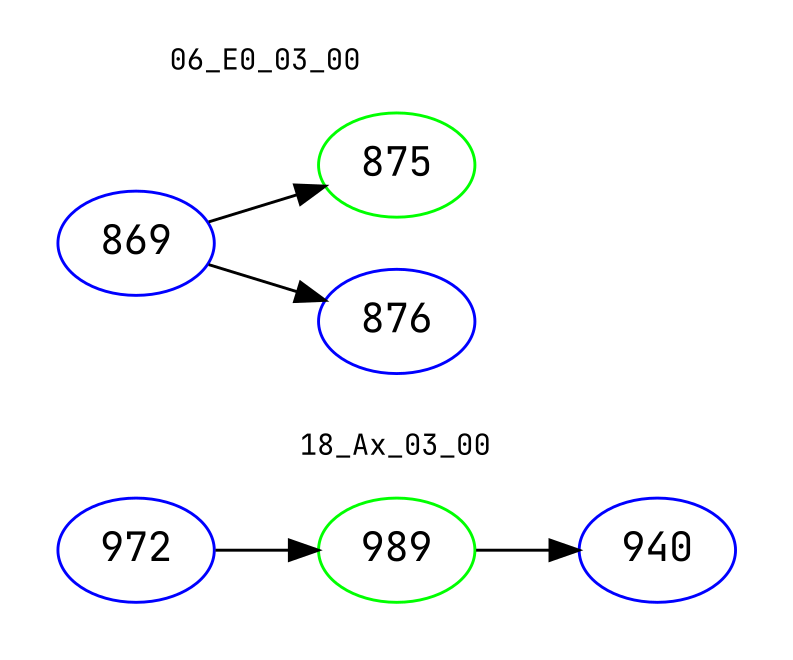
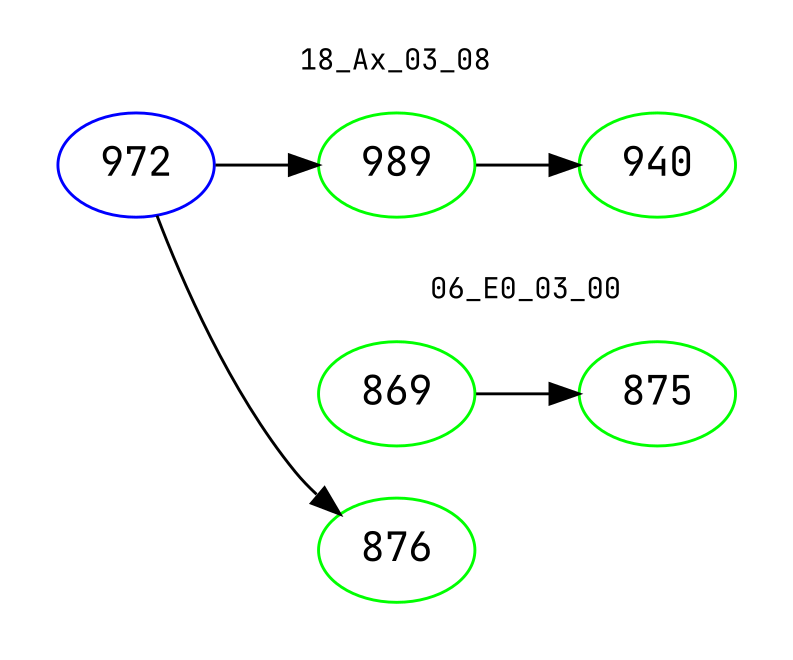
(136, 243) -> (397, 394)
(253, 278) -> (224, 363)
(397, 321) -> (397, 550)
(397, 447) -> (397, 62)
(657, 550) -> (657, 165)
